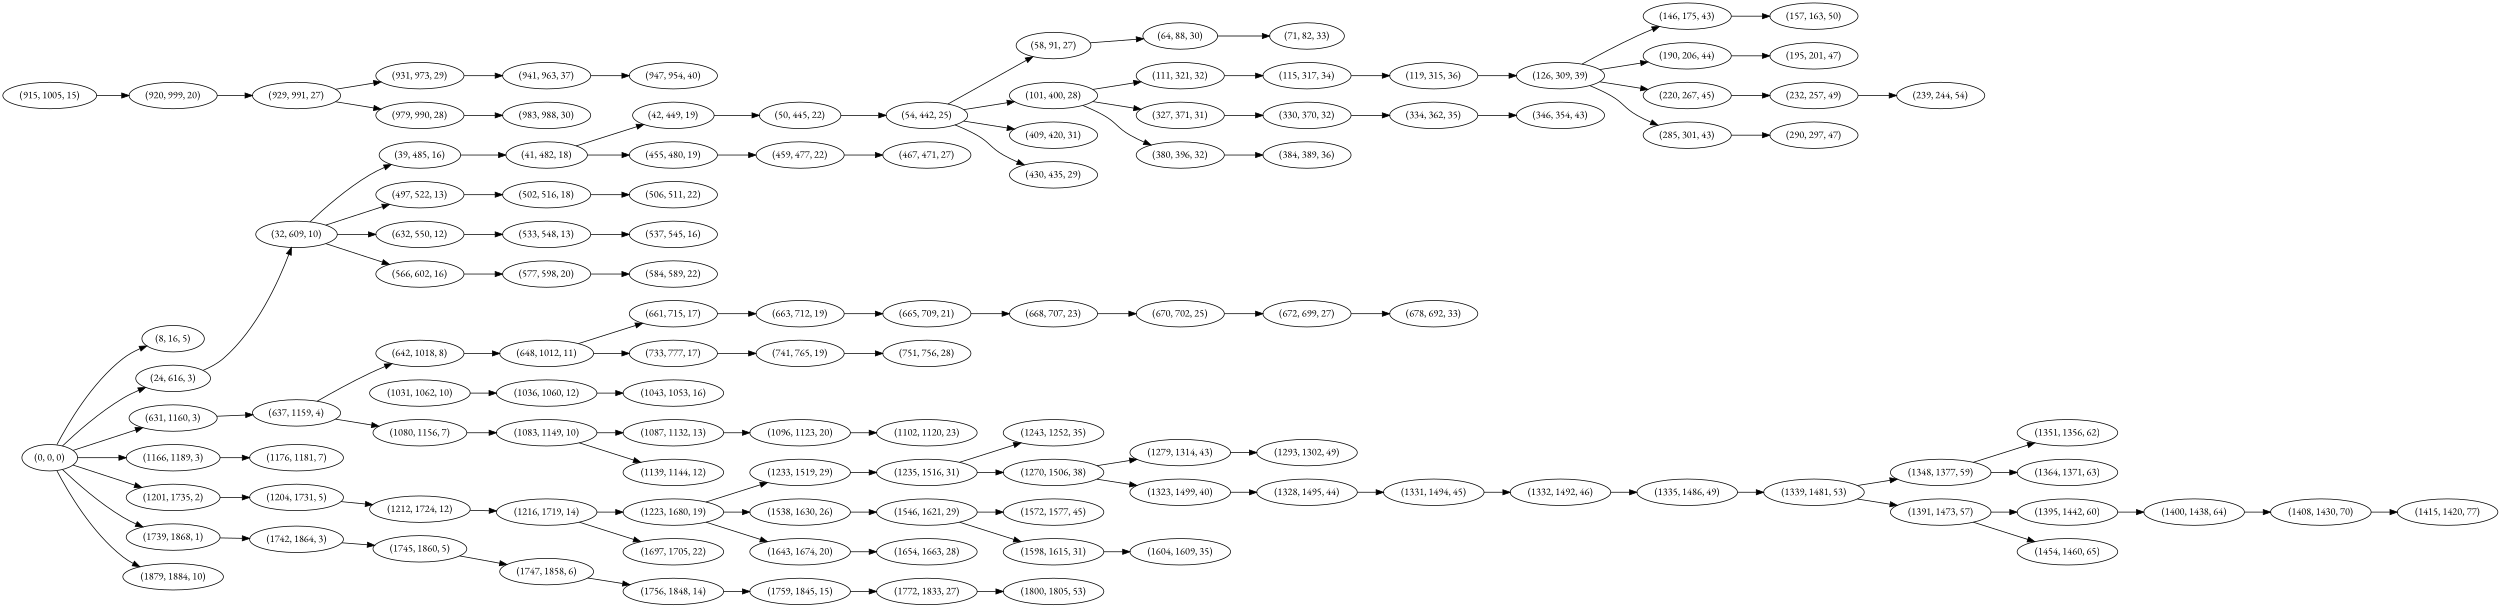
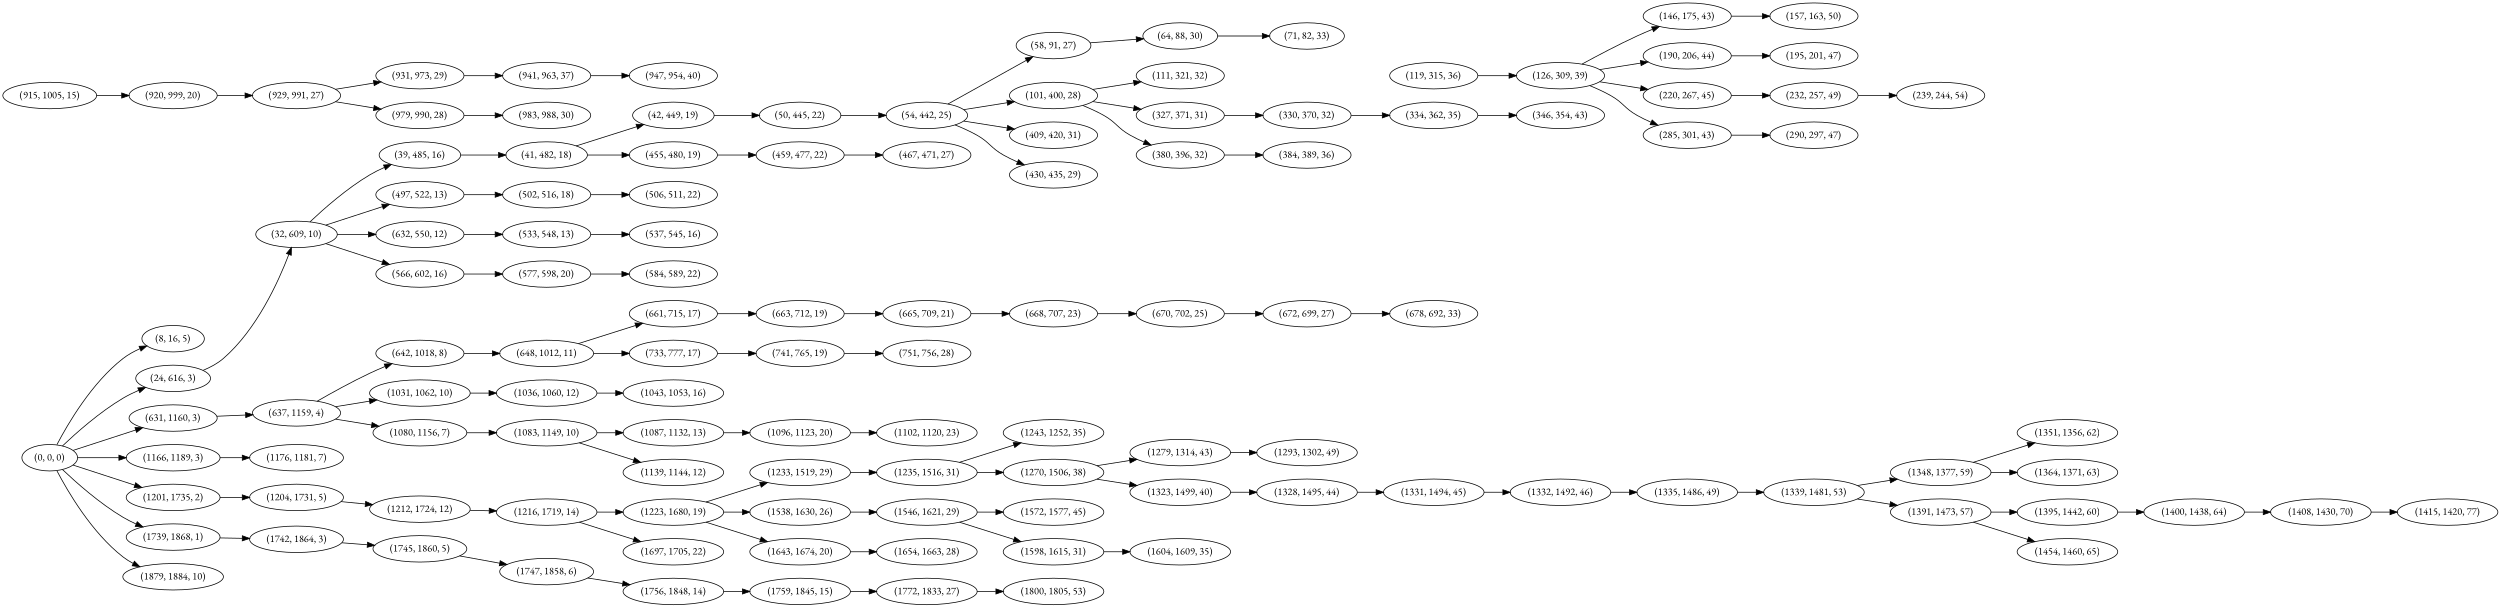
(1307, 76) -> none
none -> (352, 404)
